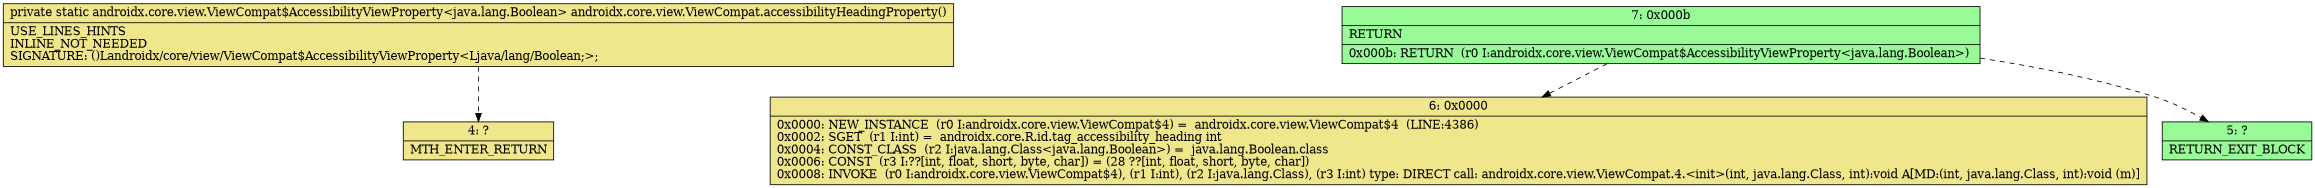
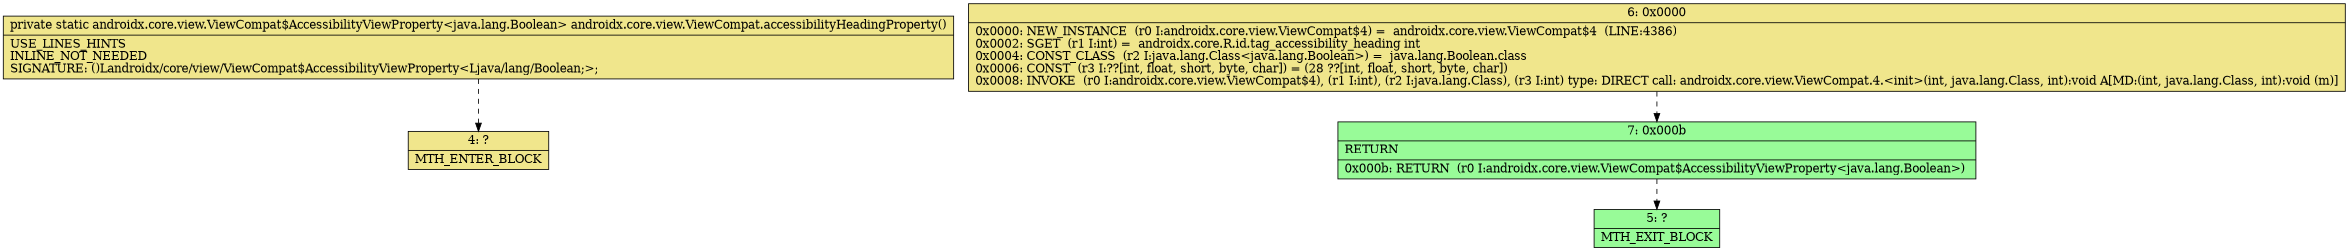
(1578, 78) -> (1657, 102)
(478, 150) -> (478, 159)
(2237, 150) -> (1657, 238)
